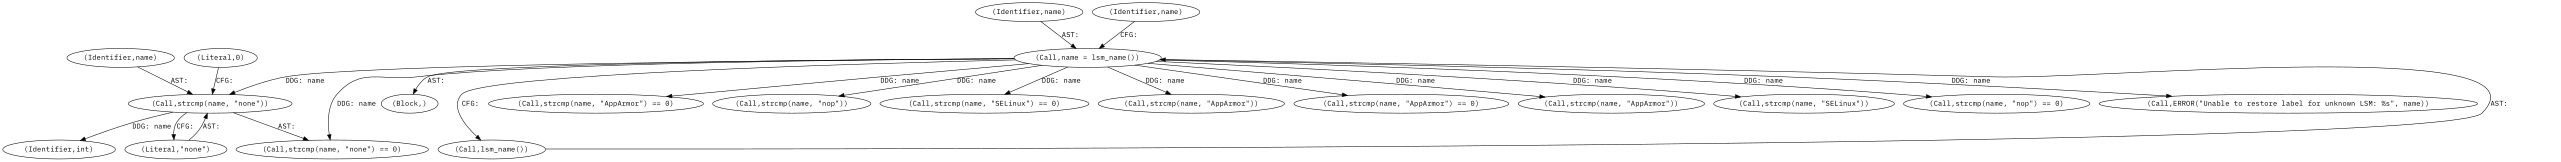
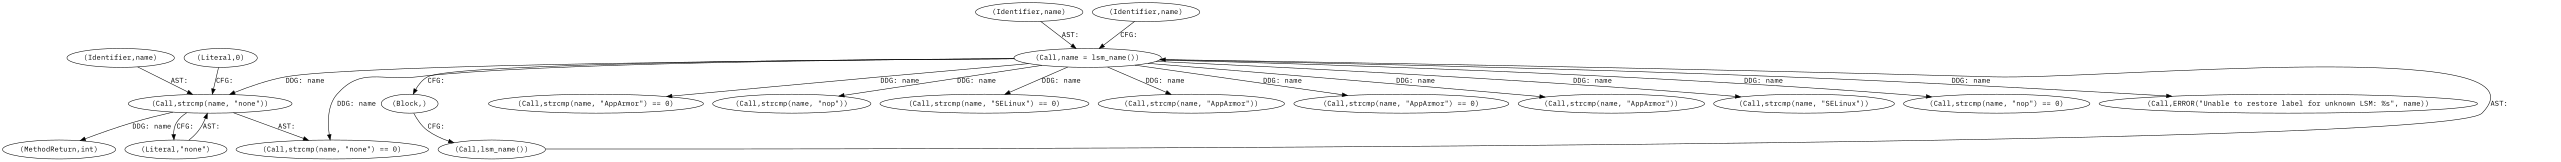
(713, 70) -> (428, 131)
(439, 81) -> (439, 81)
(59, 149) -> (59, 149)
